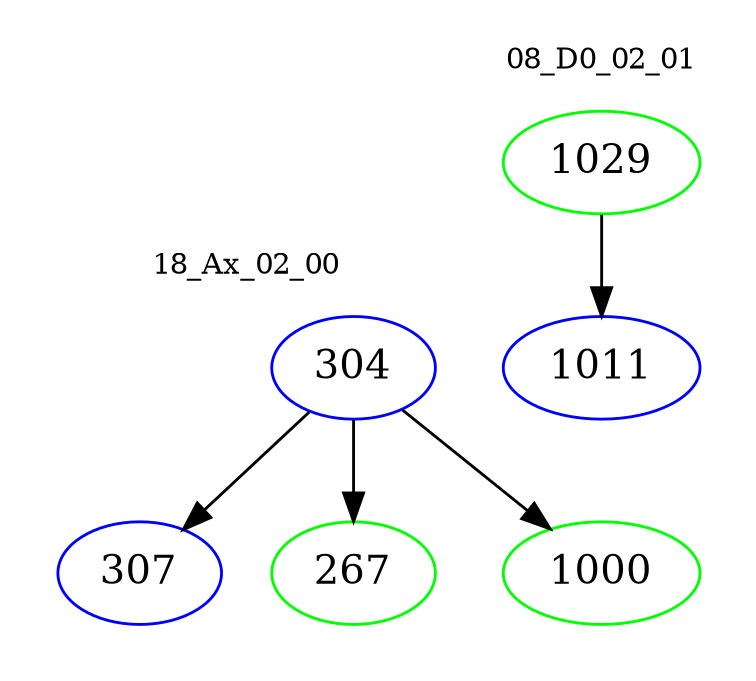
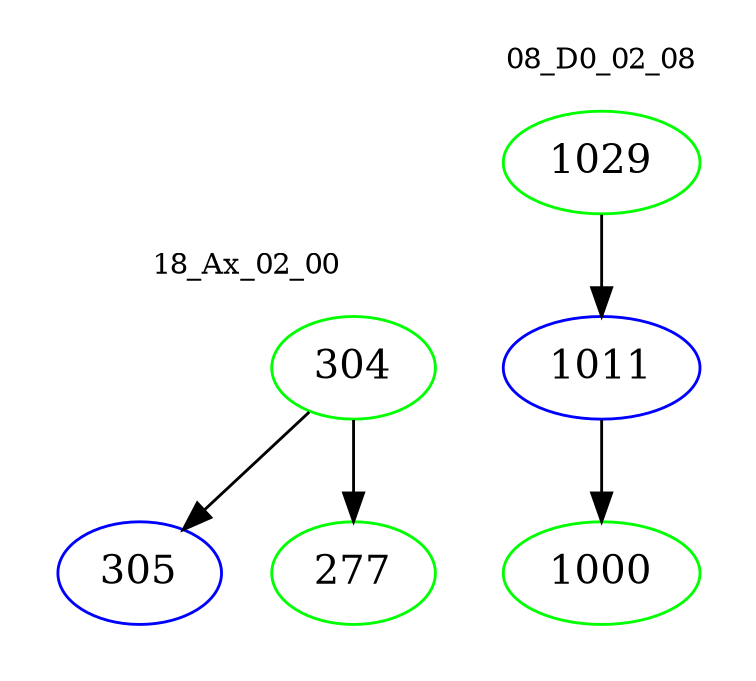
(602, 61) -> (602, 61)
(354, 368) -> (354, 368)
(440, 440) -> (602, 456)
(140, 573) -> (140, 573)
(354, 573) -> (354, 573)
